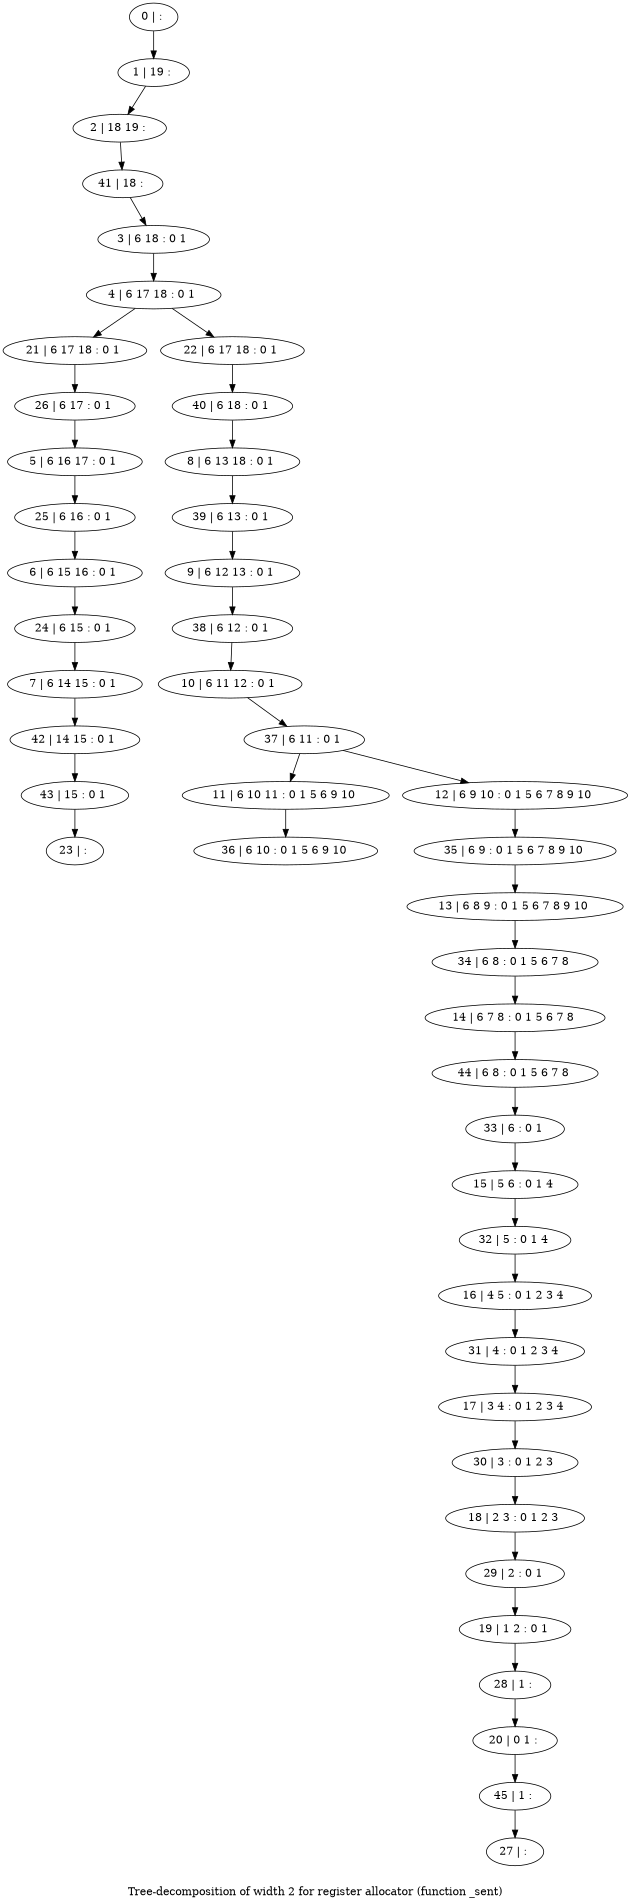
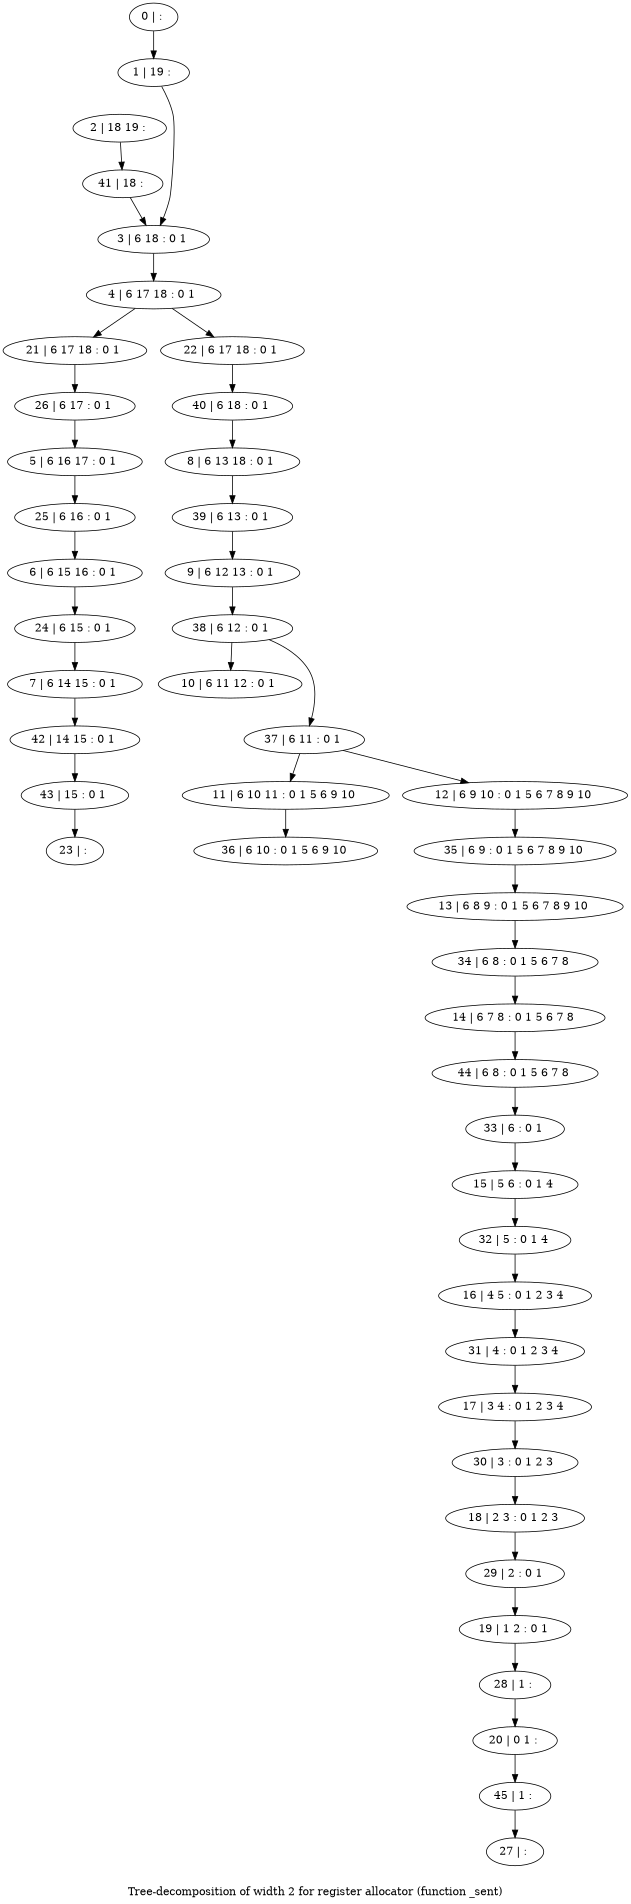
(139, 97) -> (174, 152)
(264, 710) -> (308, 670)
